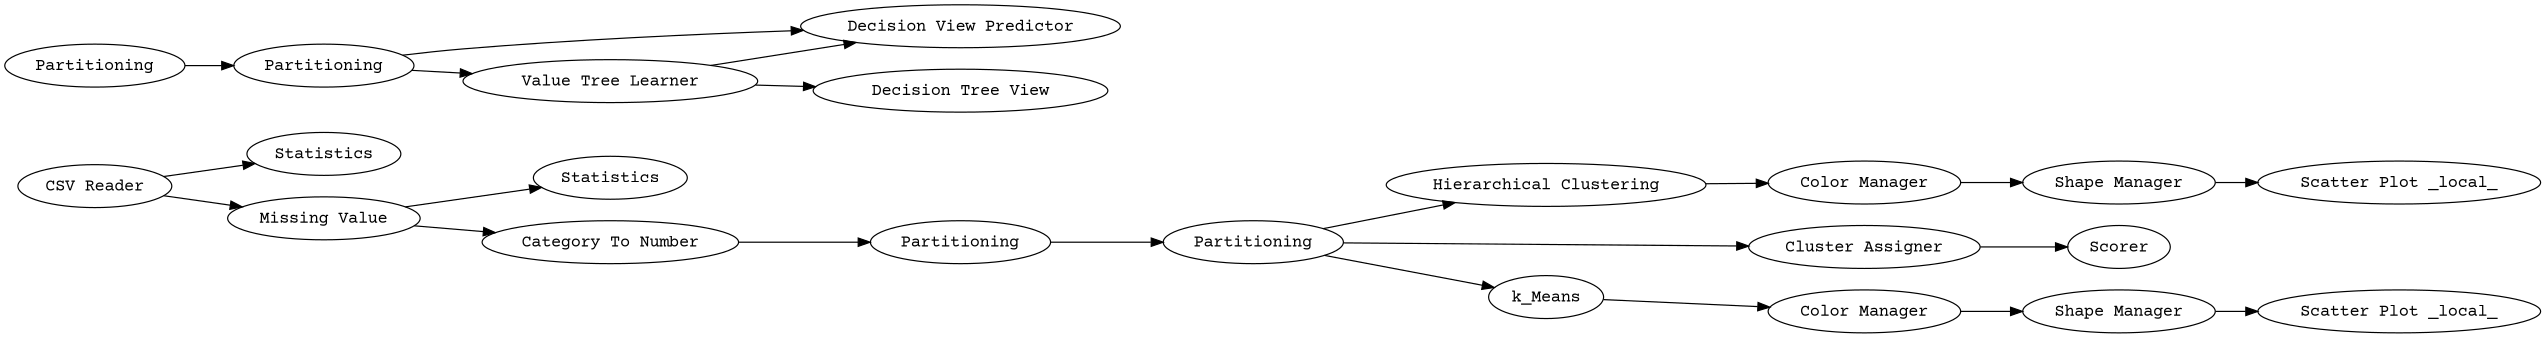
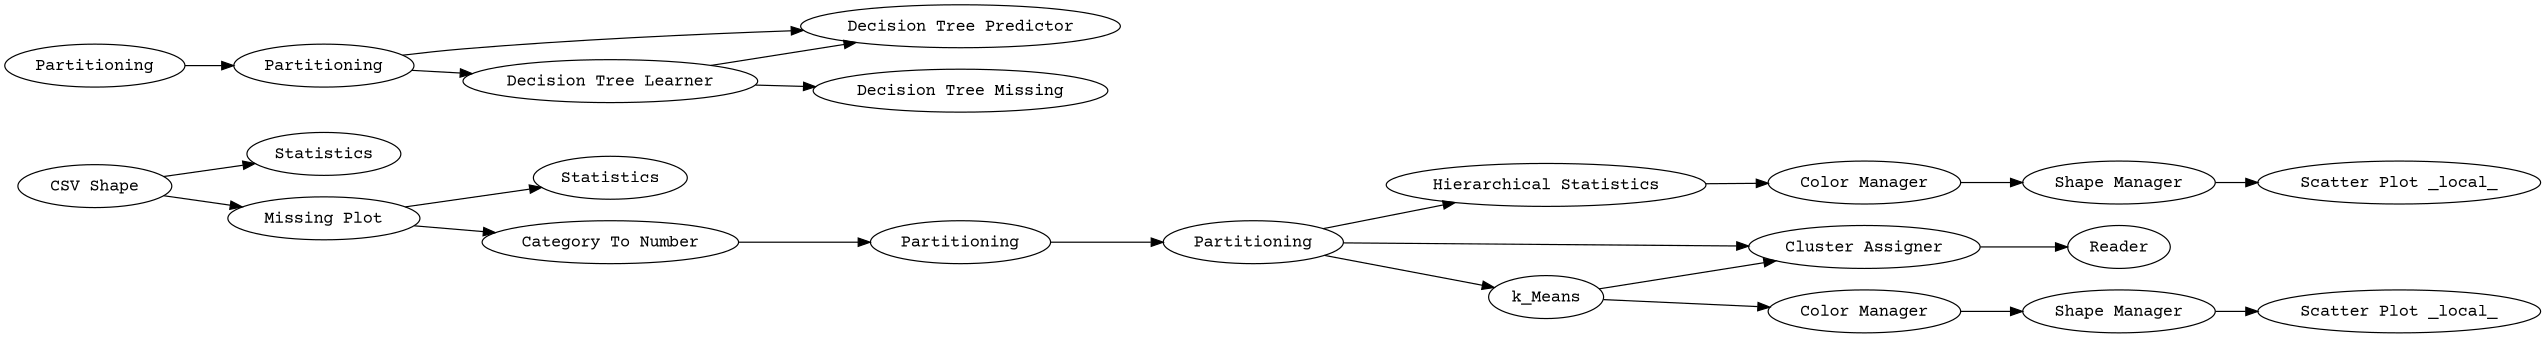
(961, 26) -> (961, 26)
(610, 81) -> (610, 81)
(961, 91) -> (961, 91)
(1546, 185) -> (1546, 185)
(95, 186) -> (95, 186)
(324, 218) -> (324, 218)
(2119, 247) -> (2119, 247)
none -> (1681, 276)
